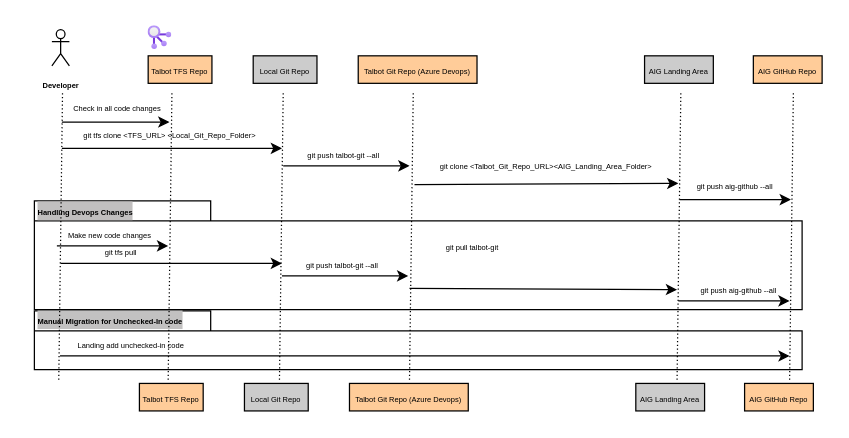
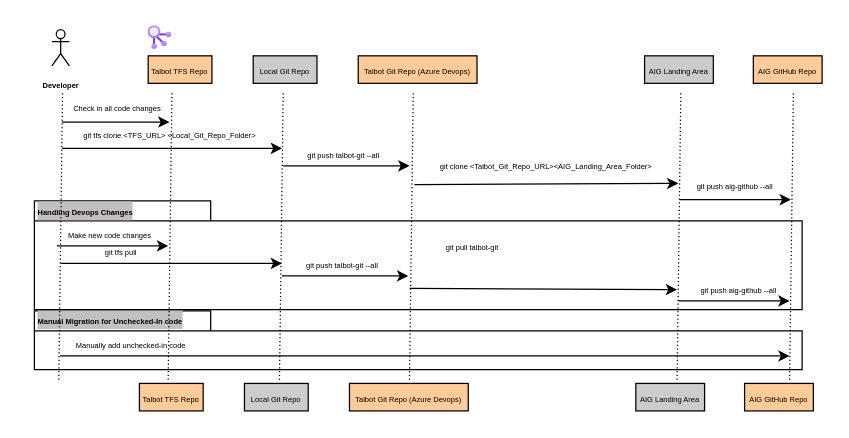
(131, 343) -> (131, 343)
